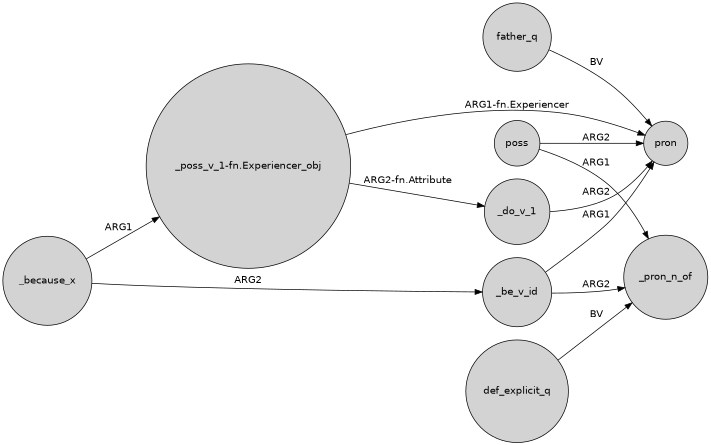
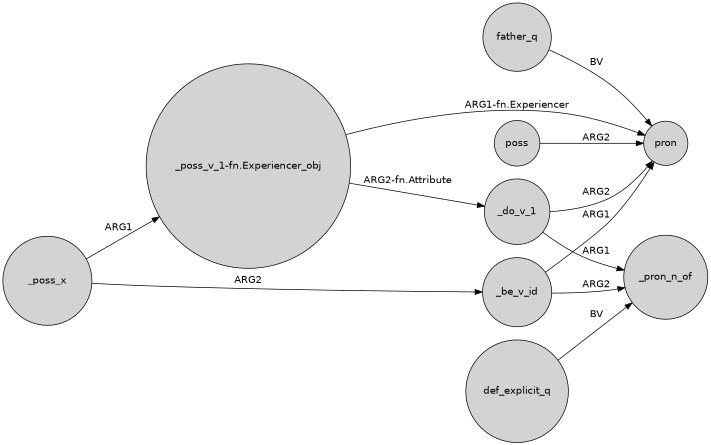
(601, 179) -> (578, 254)
(47, 281) -> (47, 281)
